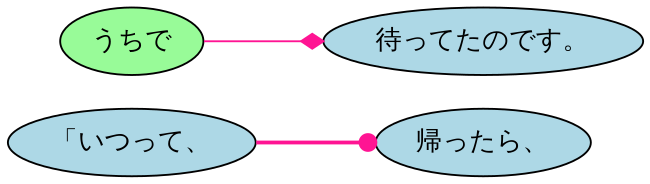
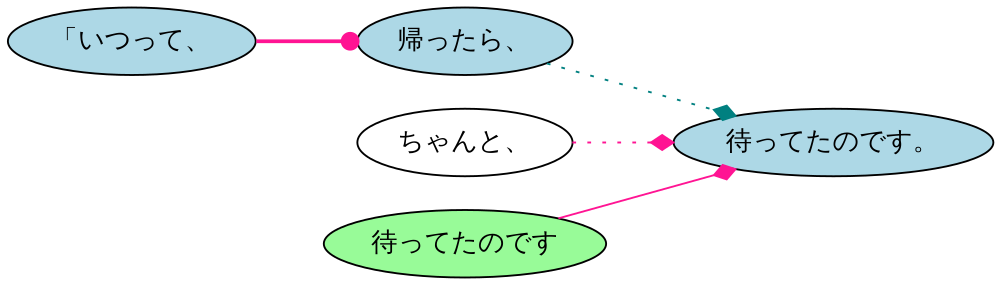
(132, 41) -> (465, 244)
none -> (630, 87)
none -> (465, 142)
